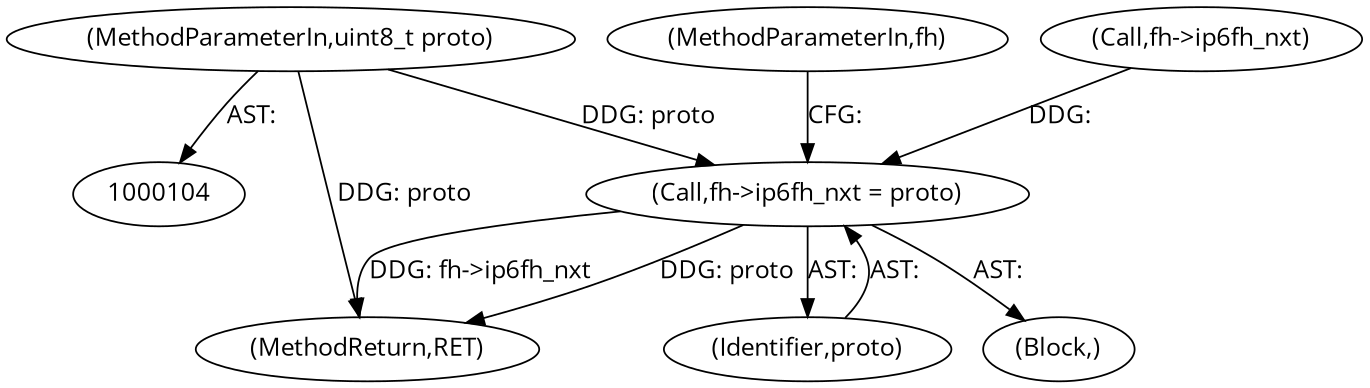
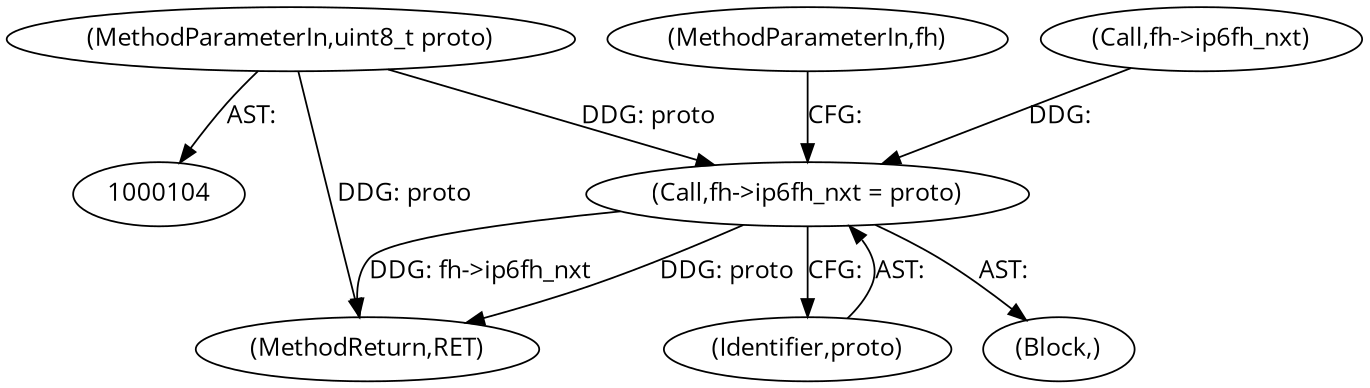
(836, 272) -> (839, 272)
